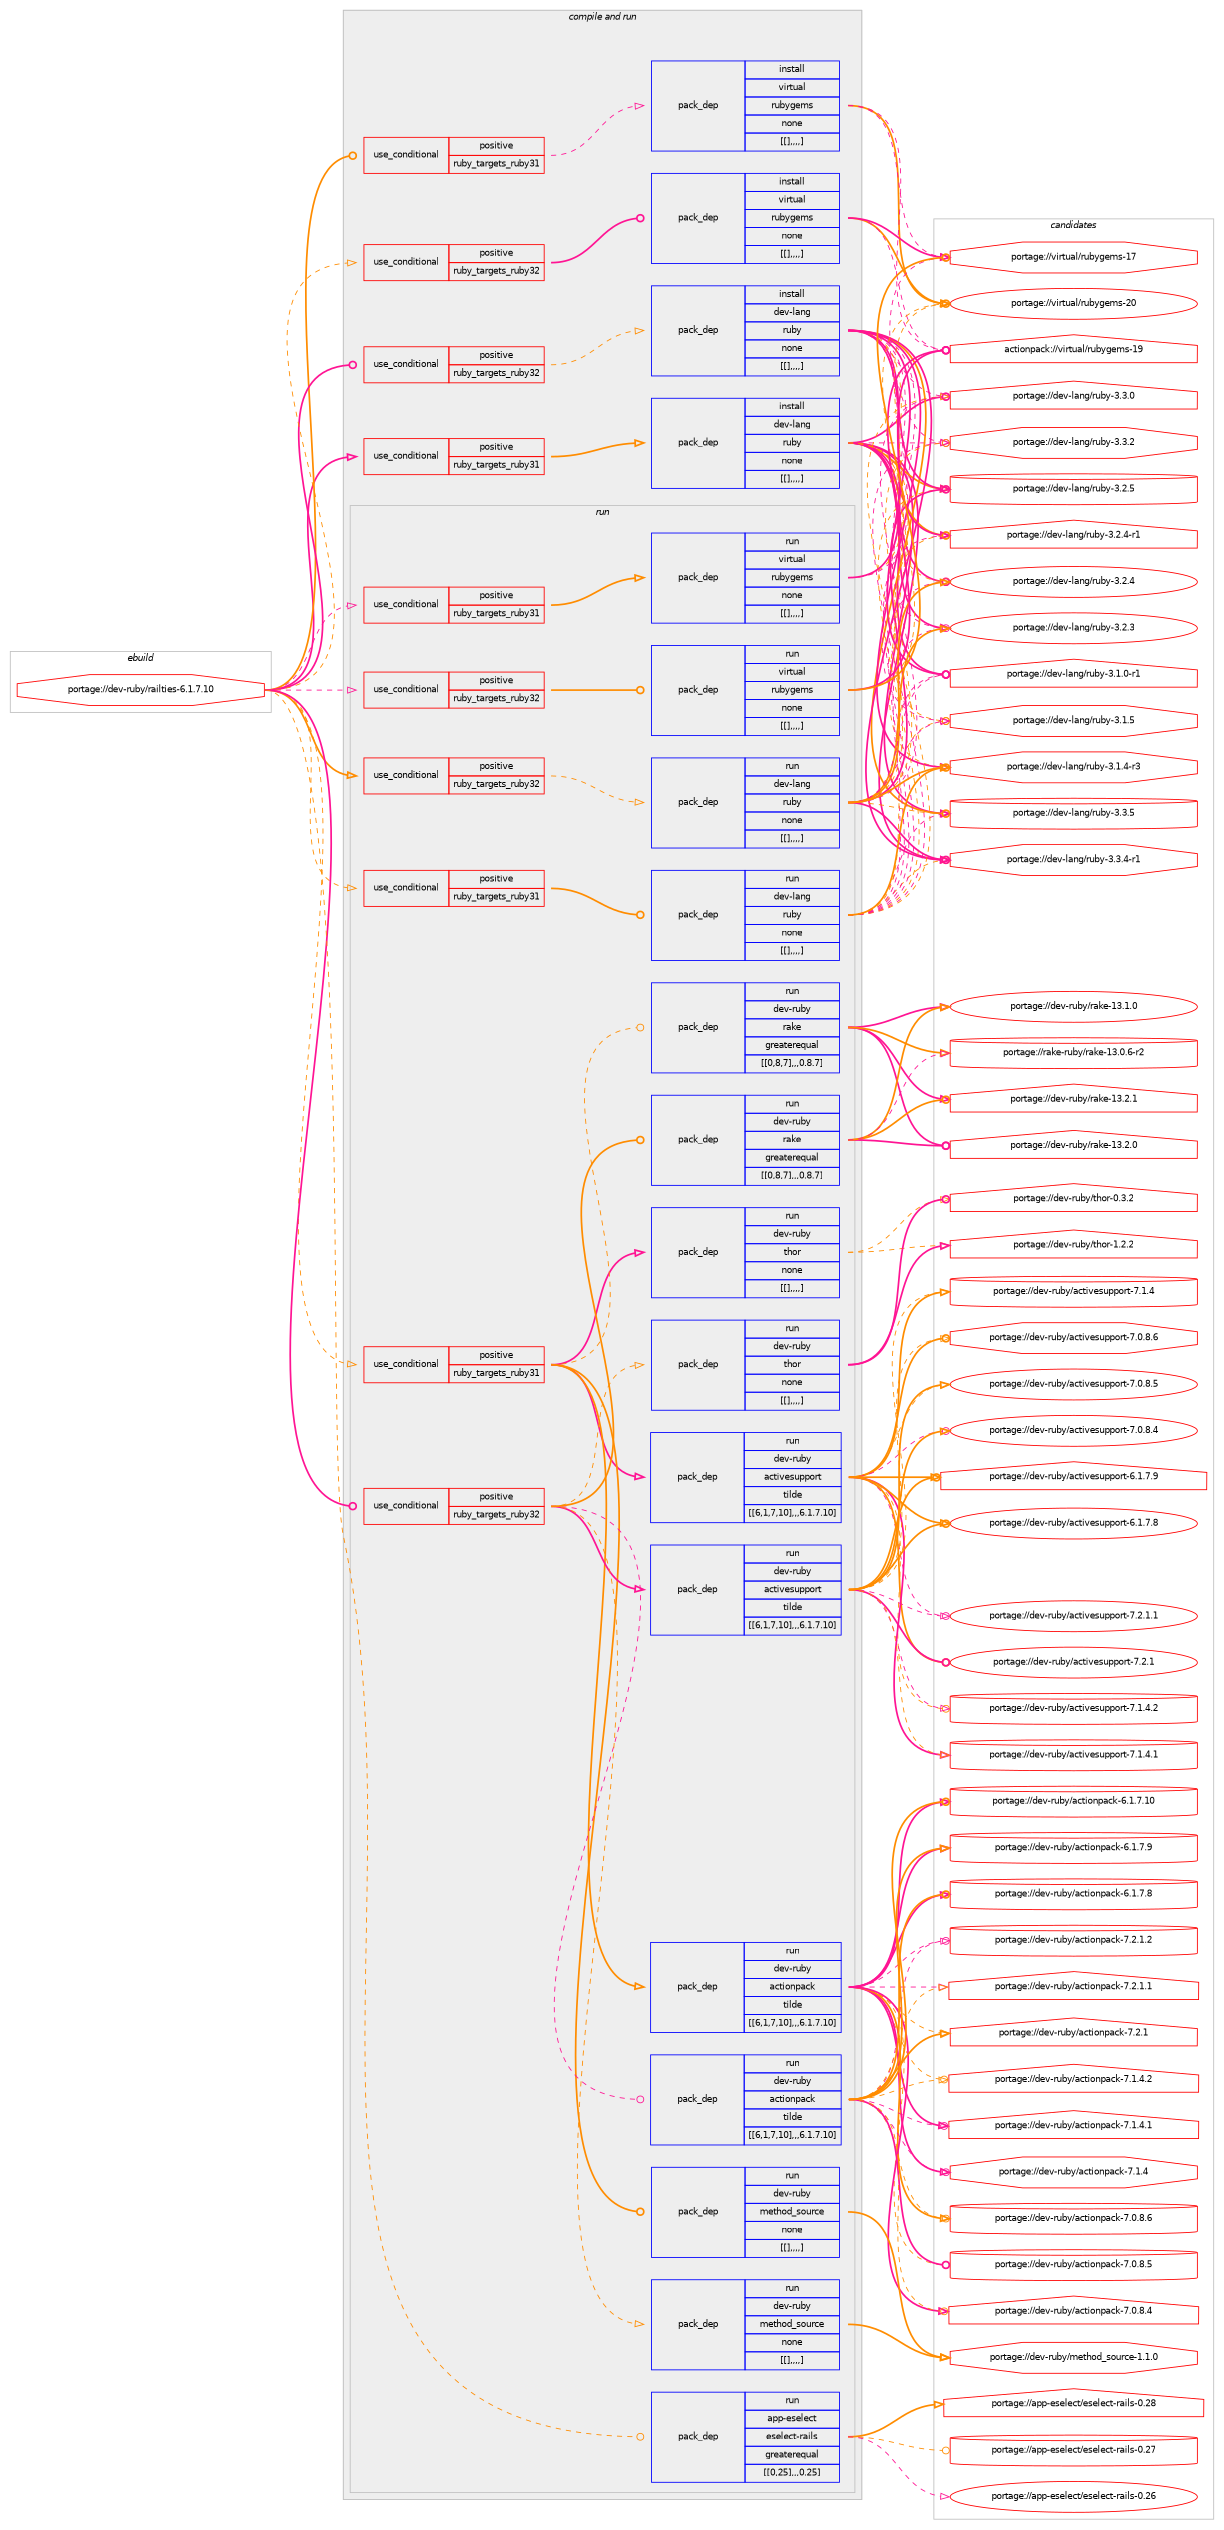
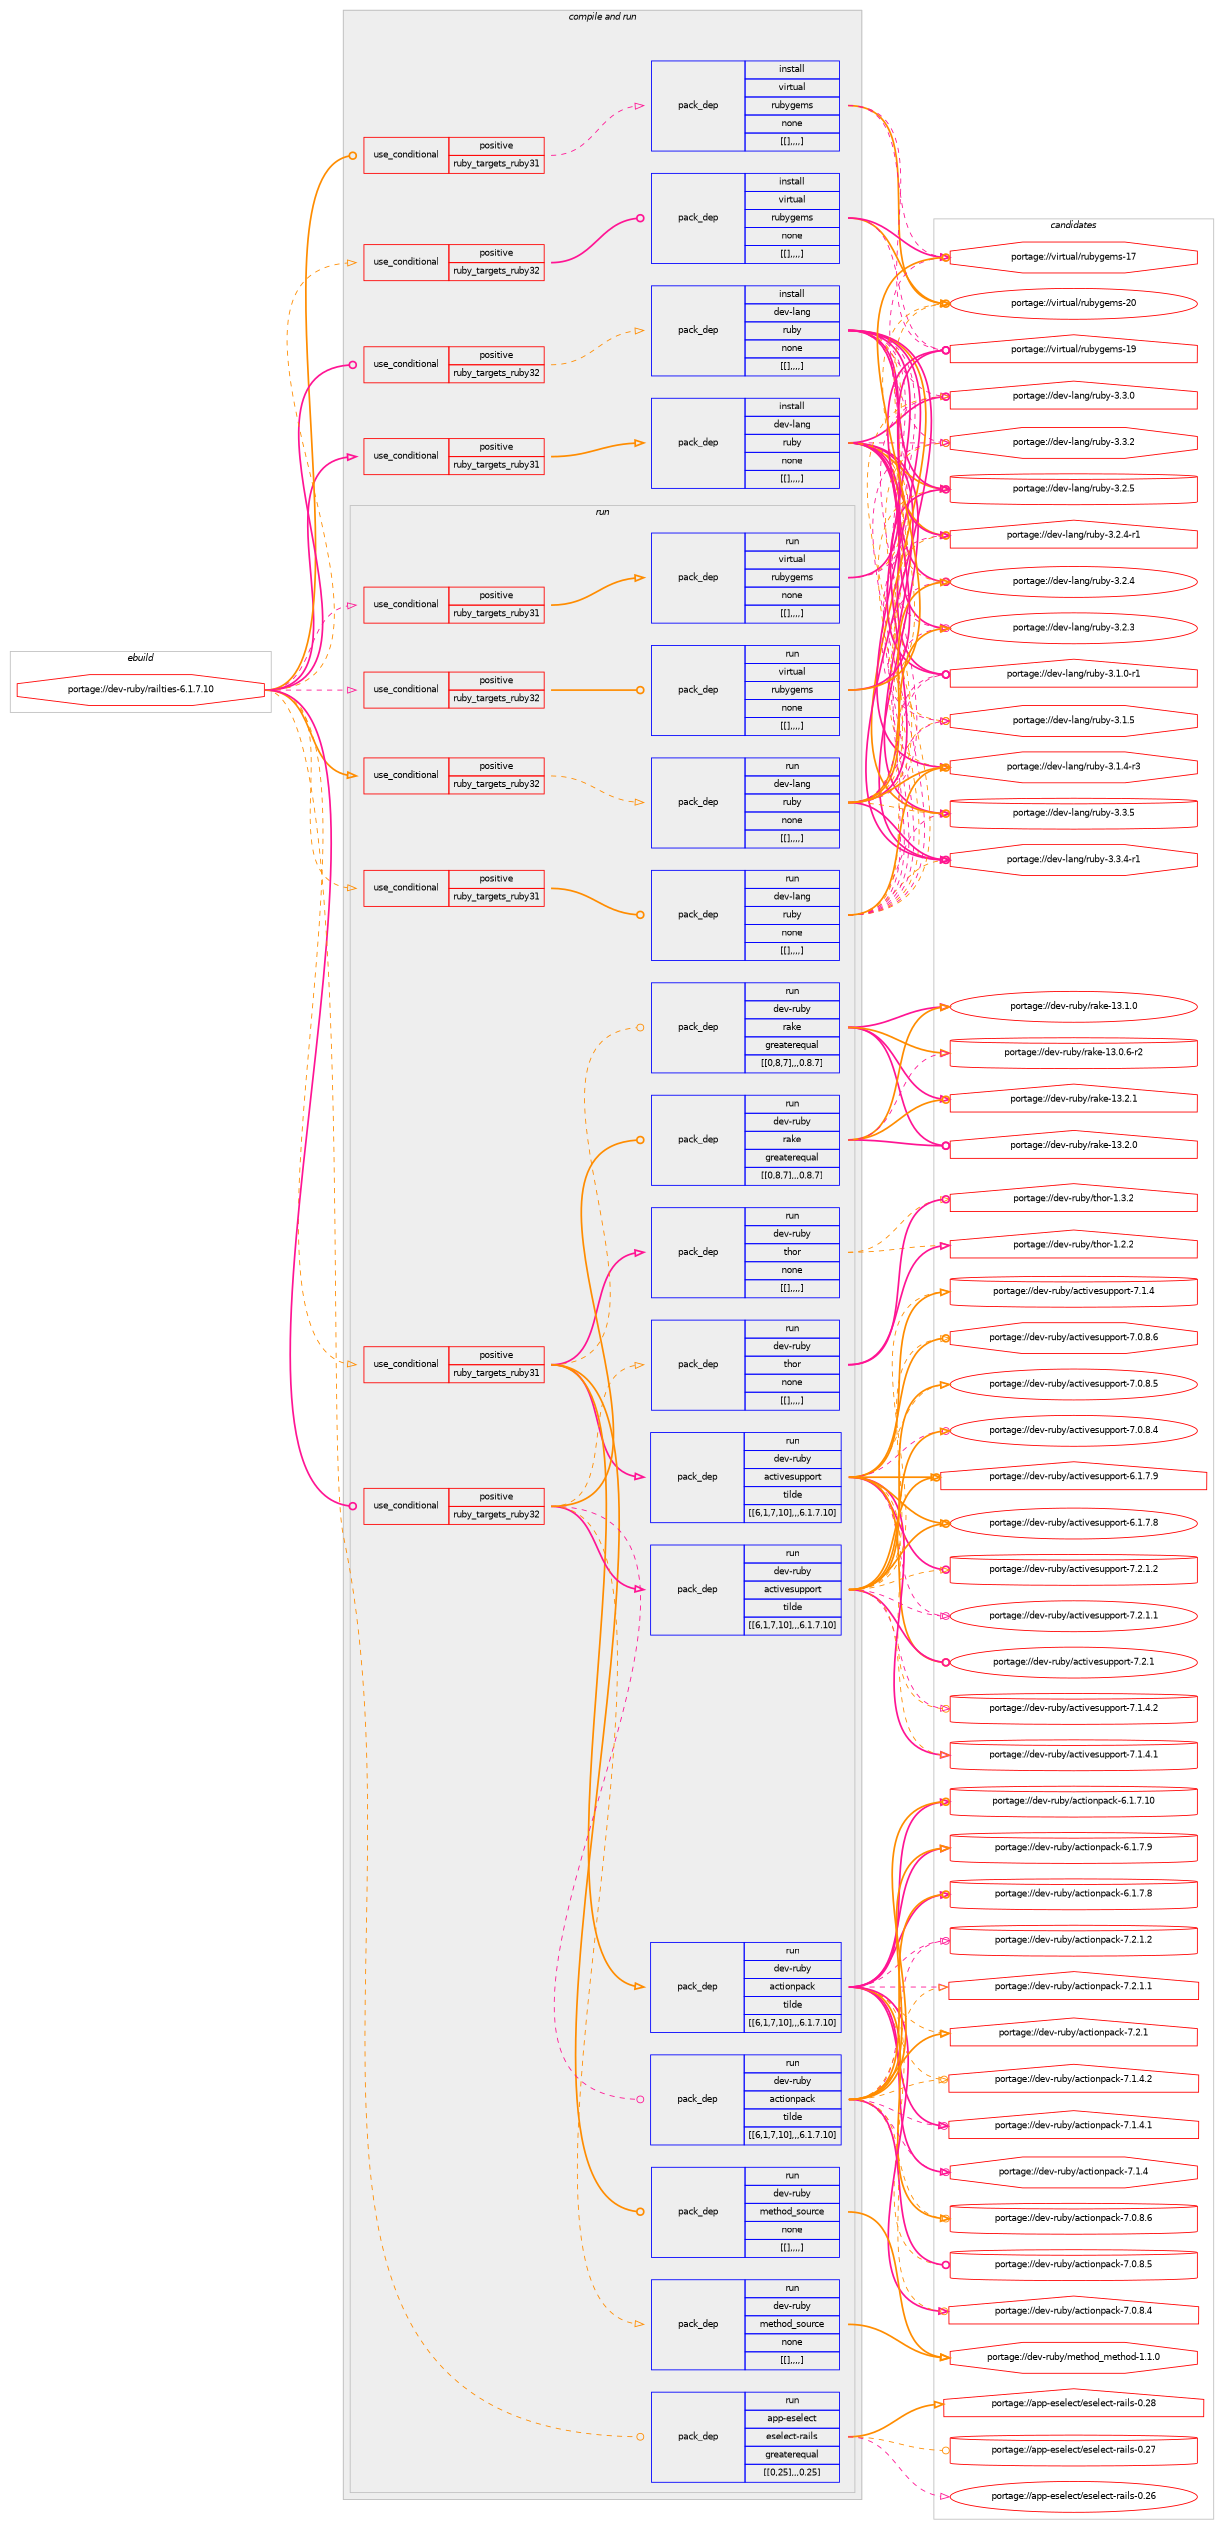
(1074, 350) -> (1074, 350)
(1074, 1053) -> (1074, 1053)
(1074, 1199) -> (1074, 1199)
none -> (1074, 1570)
(1074, 2358) -> (1074, 2358)
